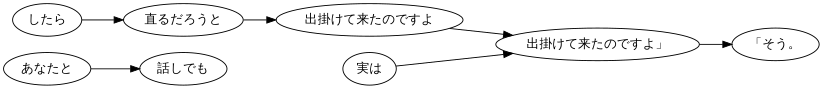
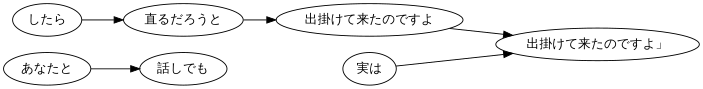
(776, 44) -> none
